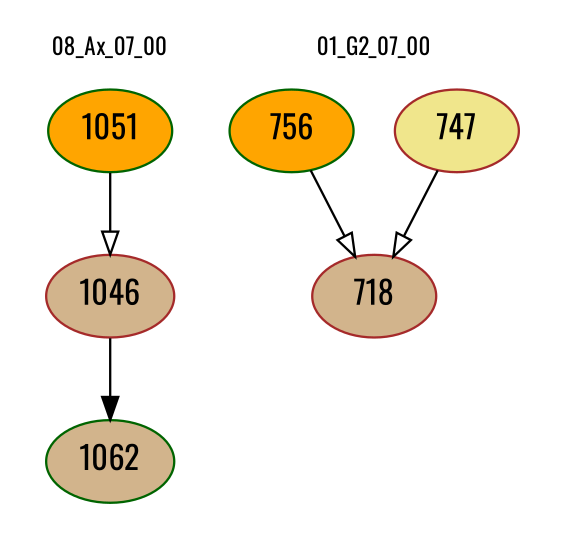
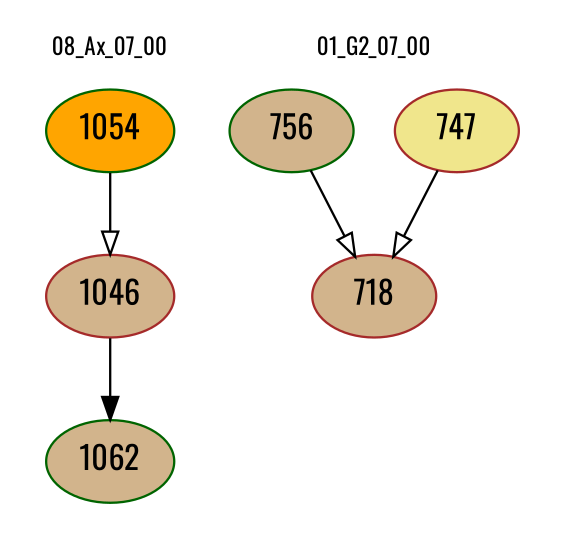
(110, 131) -> (110, 131)
(292, 131) -> (292, 131)
